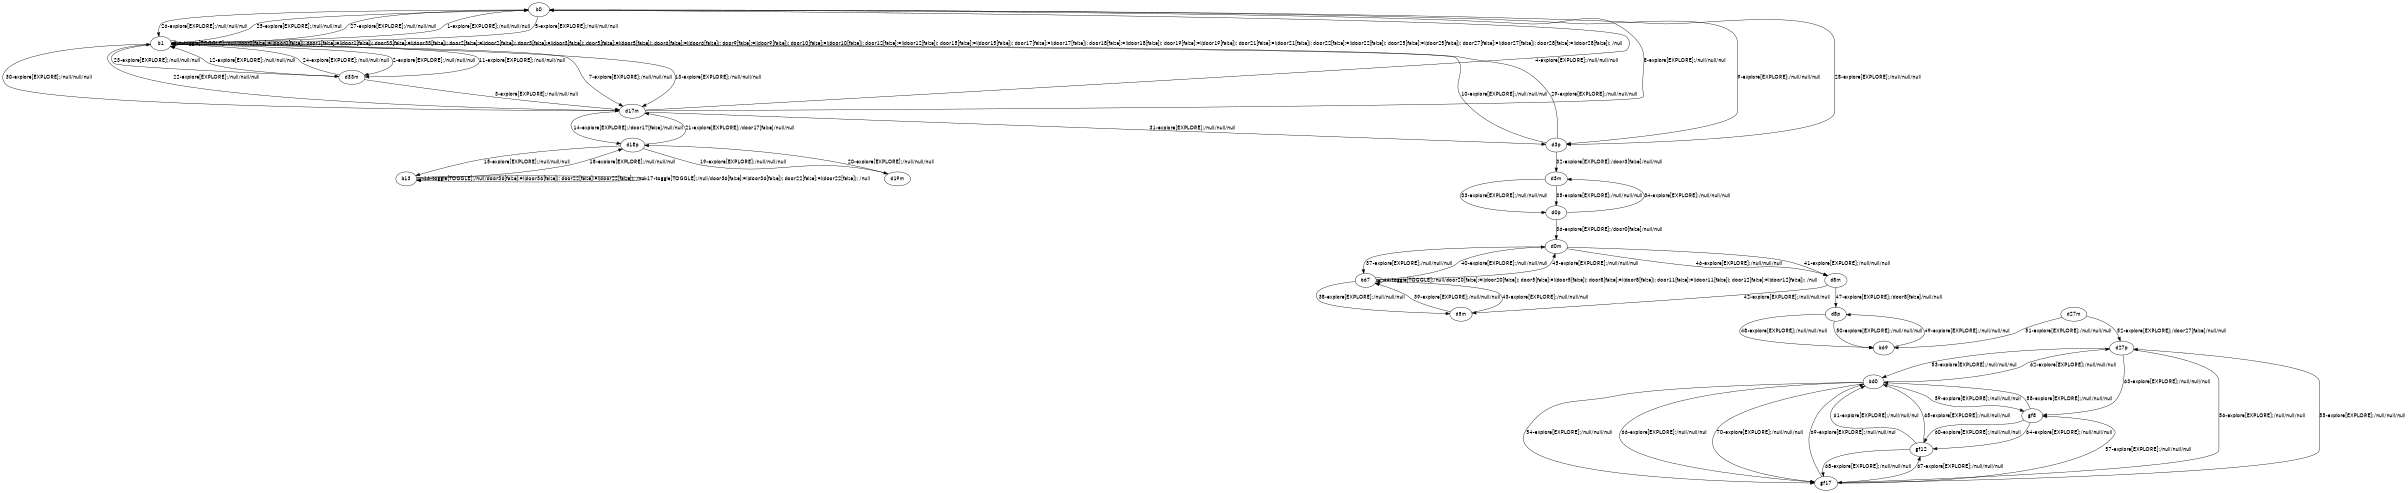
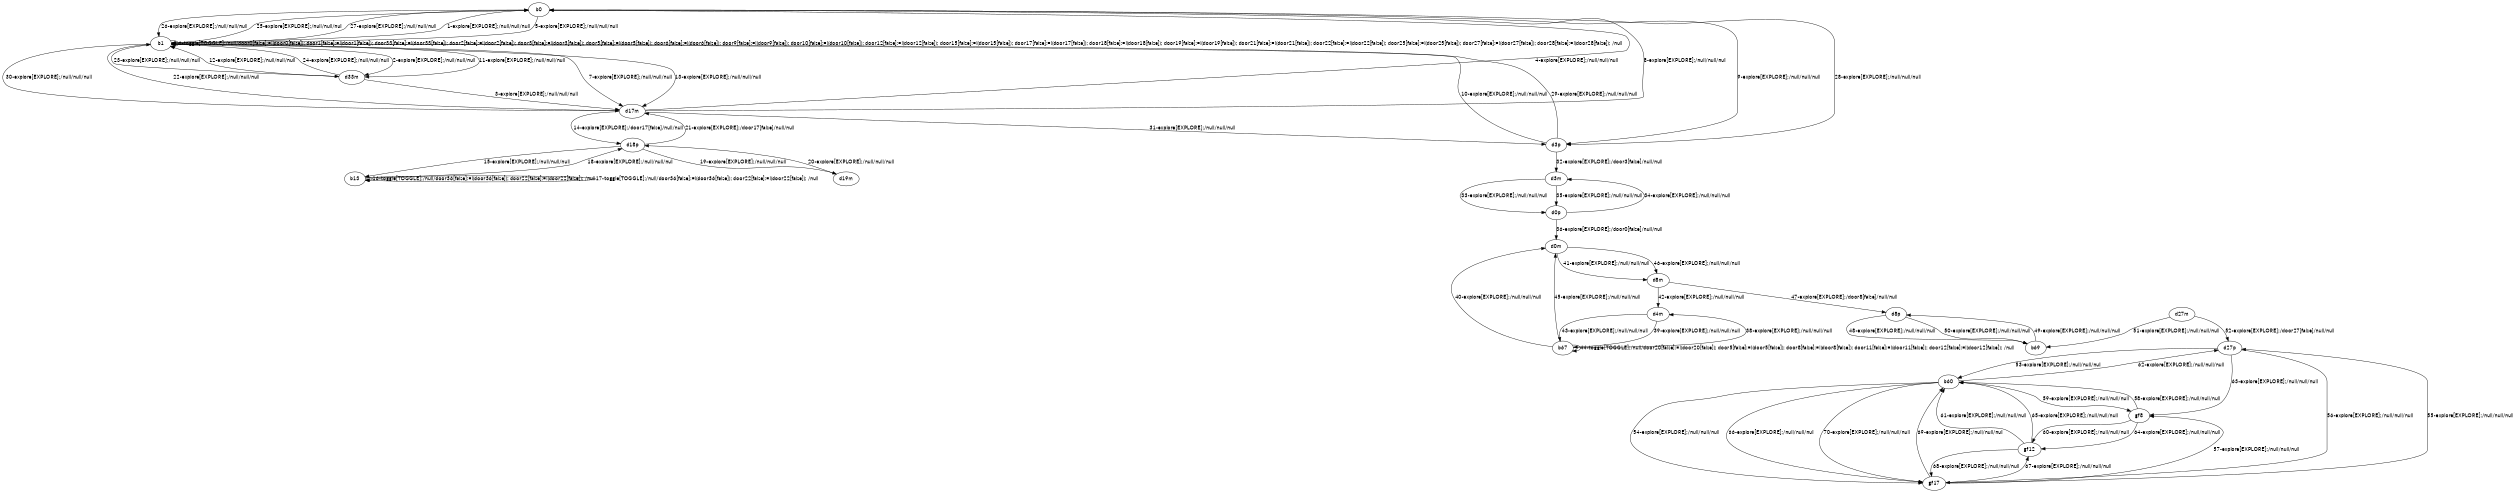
(1450, 249) -> none
(1461, 314) -> (1658, 314)
